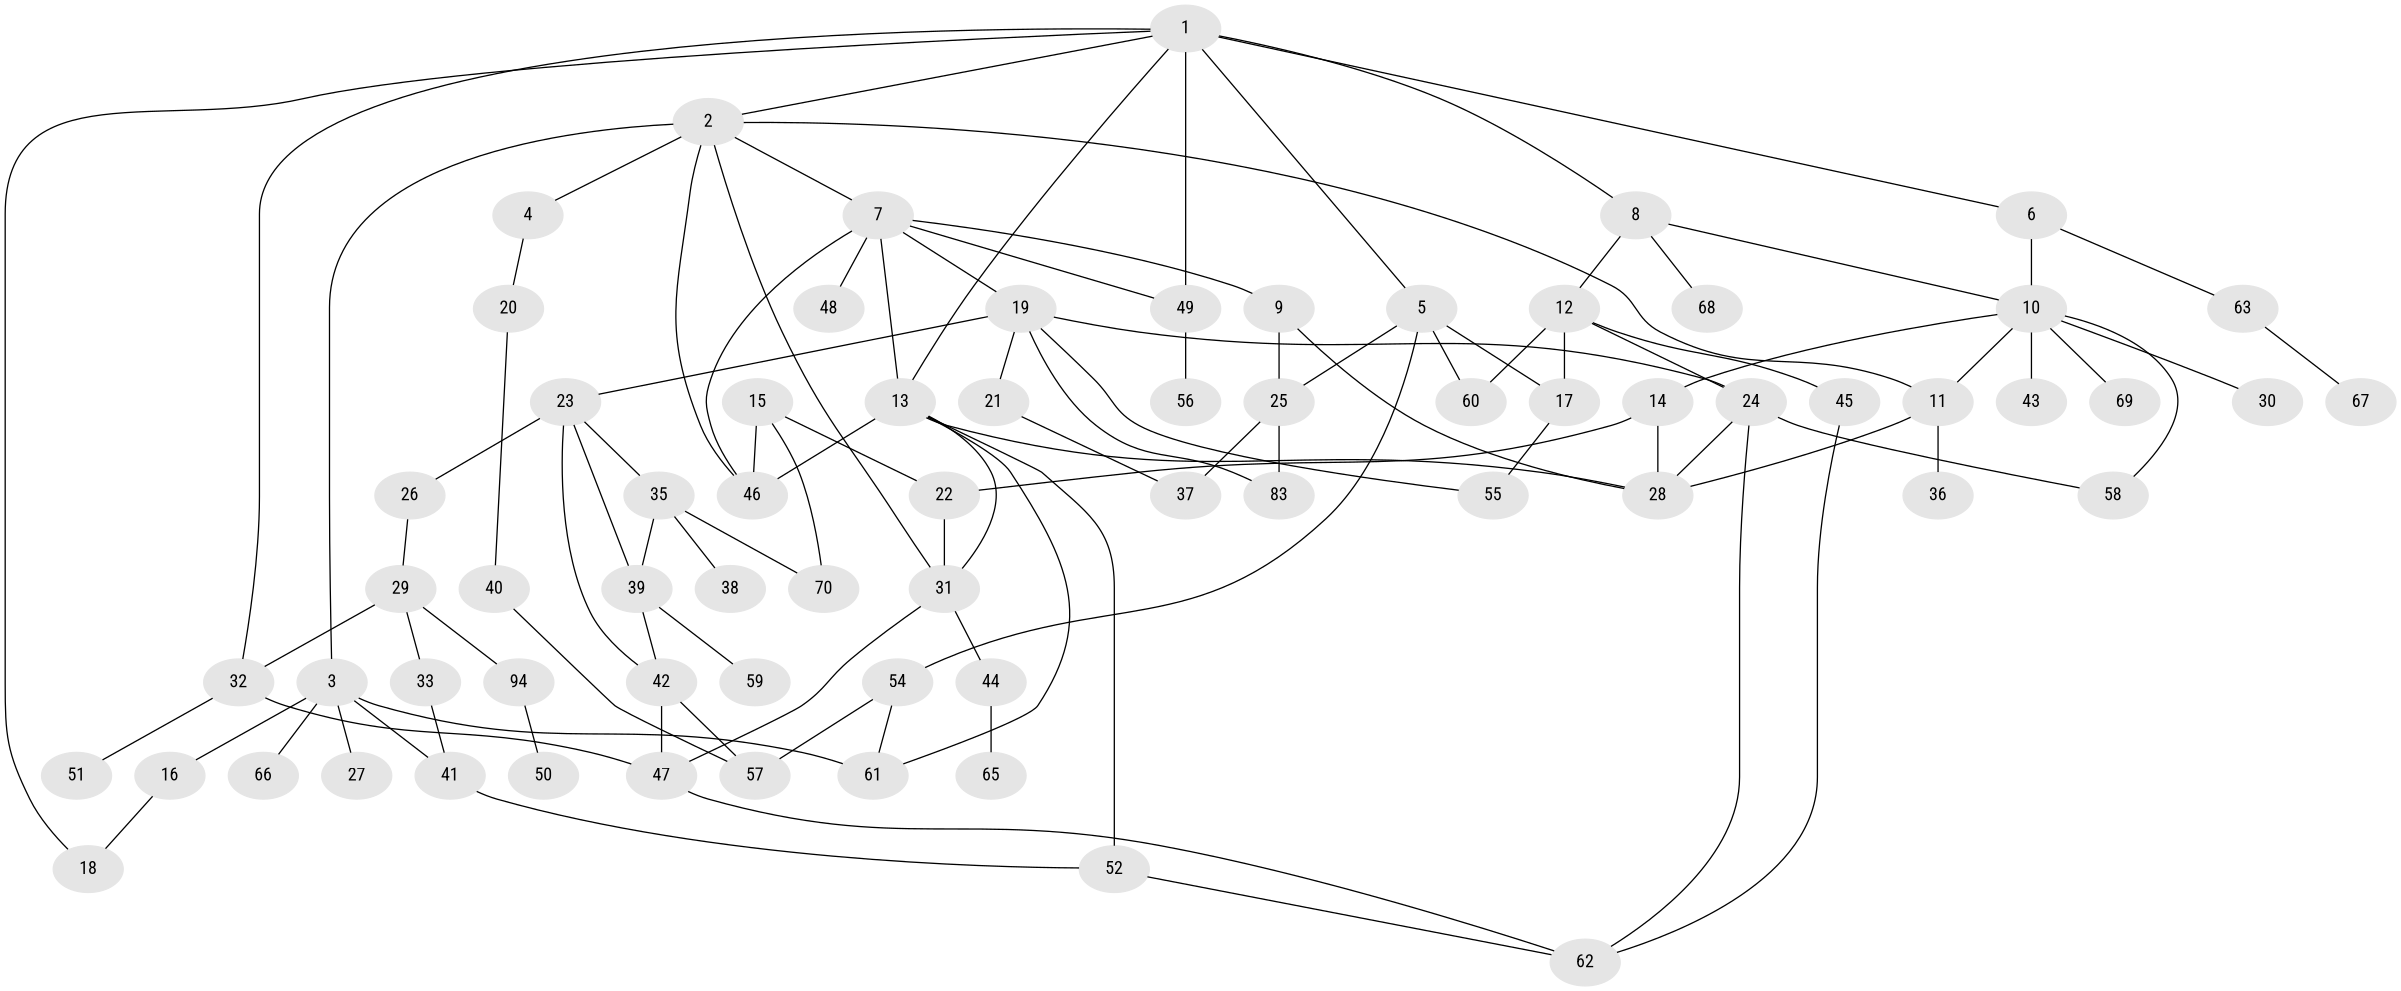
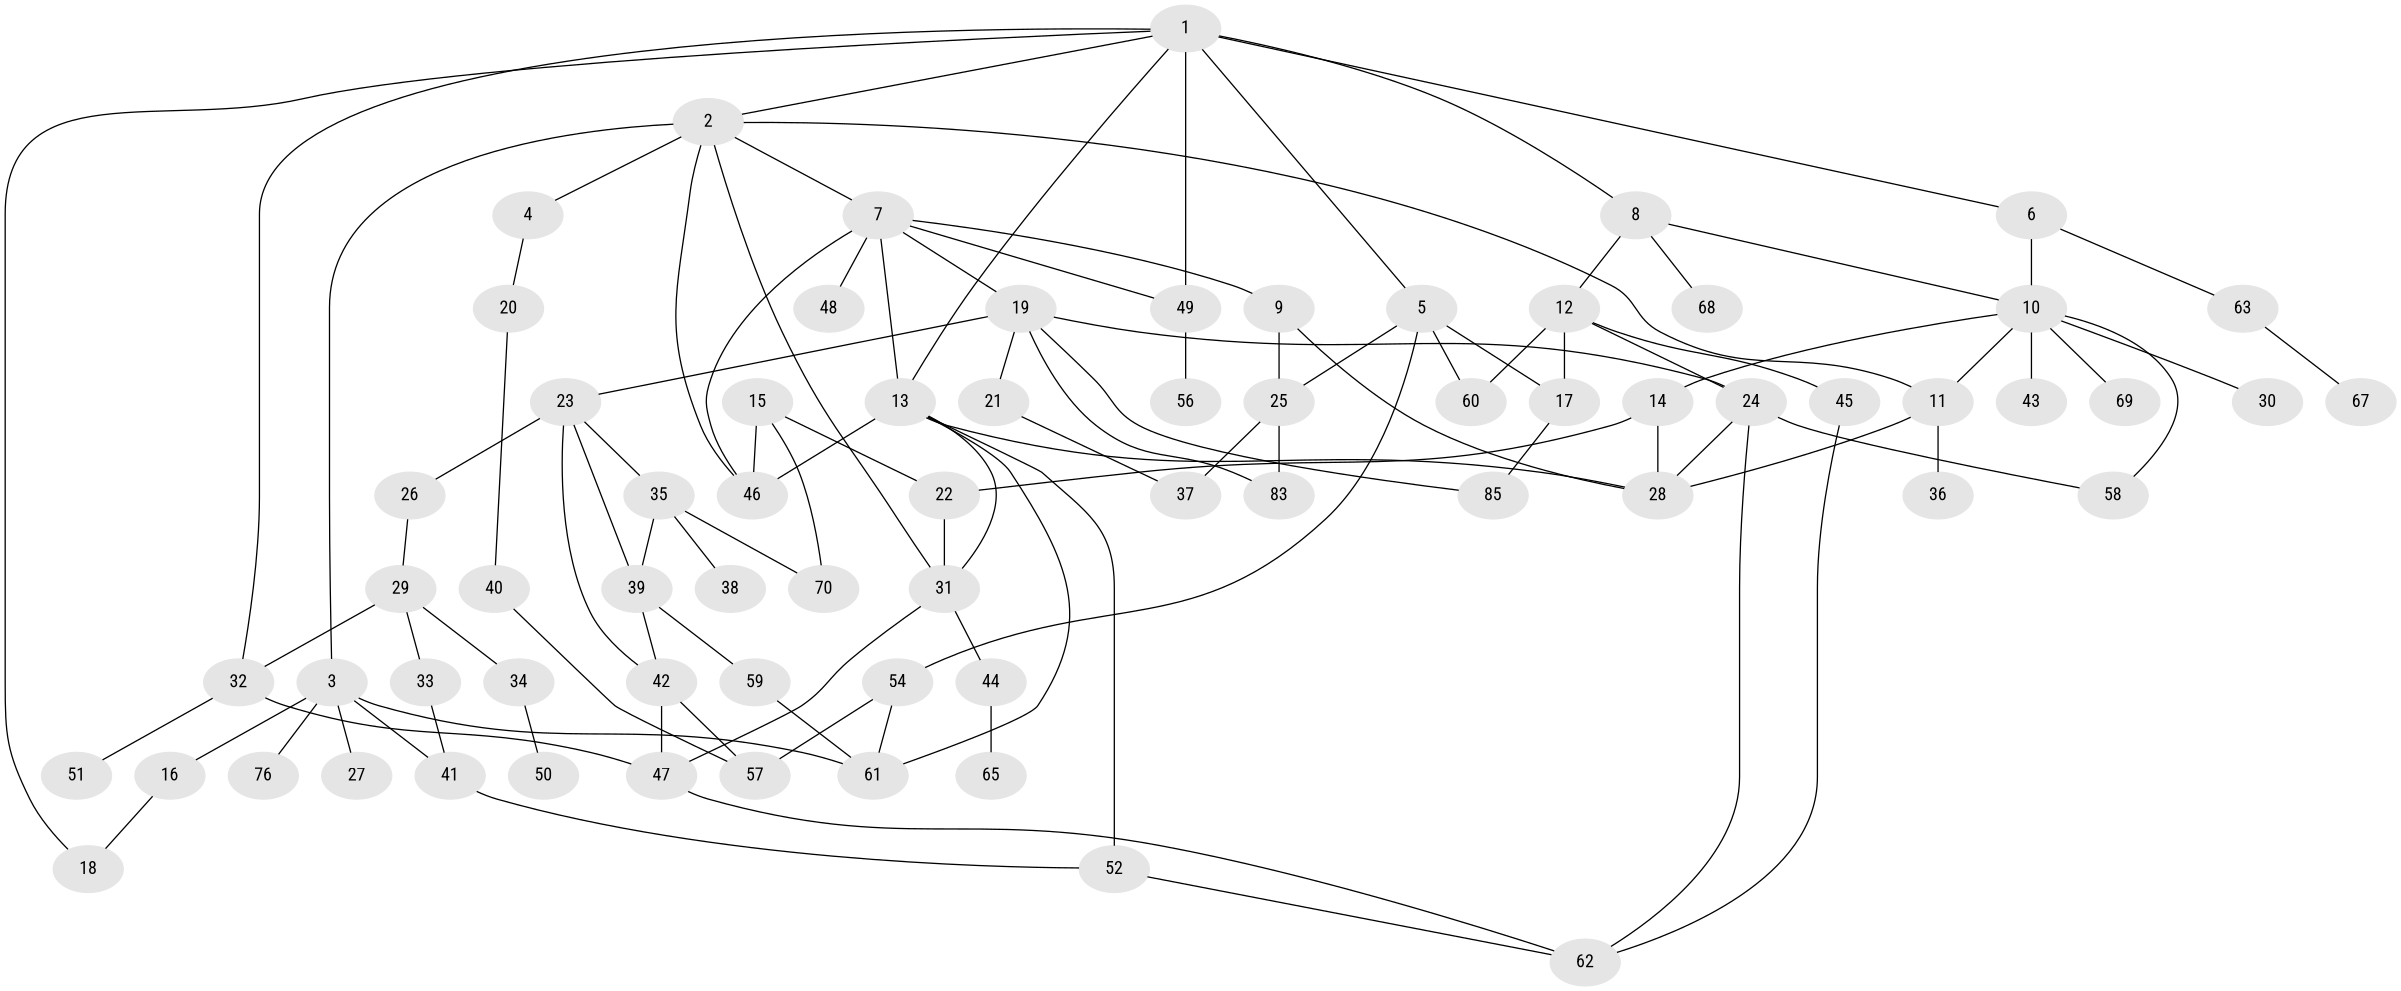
(1493, 496) -> (1493, 496)
(519, 682) -> (519, 682)
none -> (812, 728)
(263, 776) -> (263, 776)
